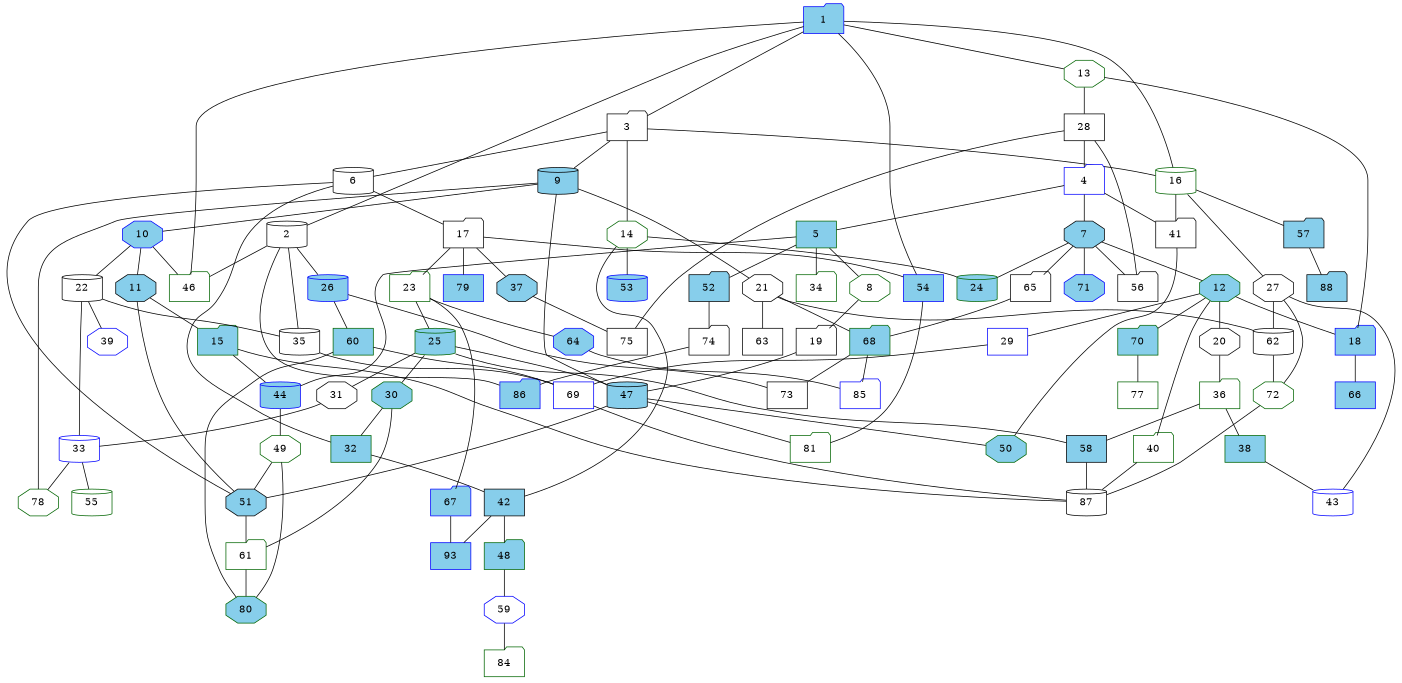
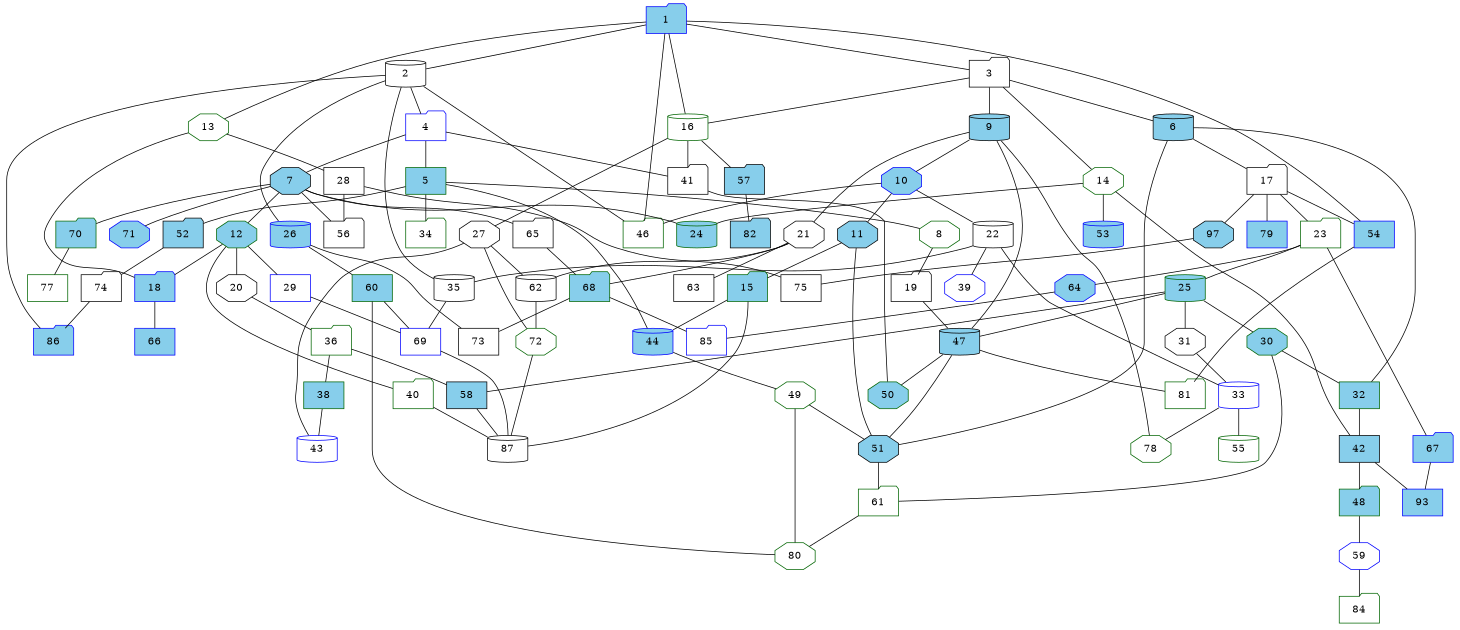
(1084, 154) -> (416, 101)
(353, 181) -> (1173, 127)
(517, 288) -> (1213, 234)
(1327, 288) -> (750, 234)
(1185, 311) -> (182, 200)
(246, 610) -> (795, 556)
